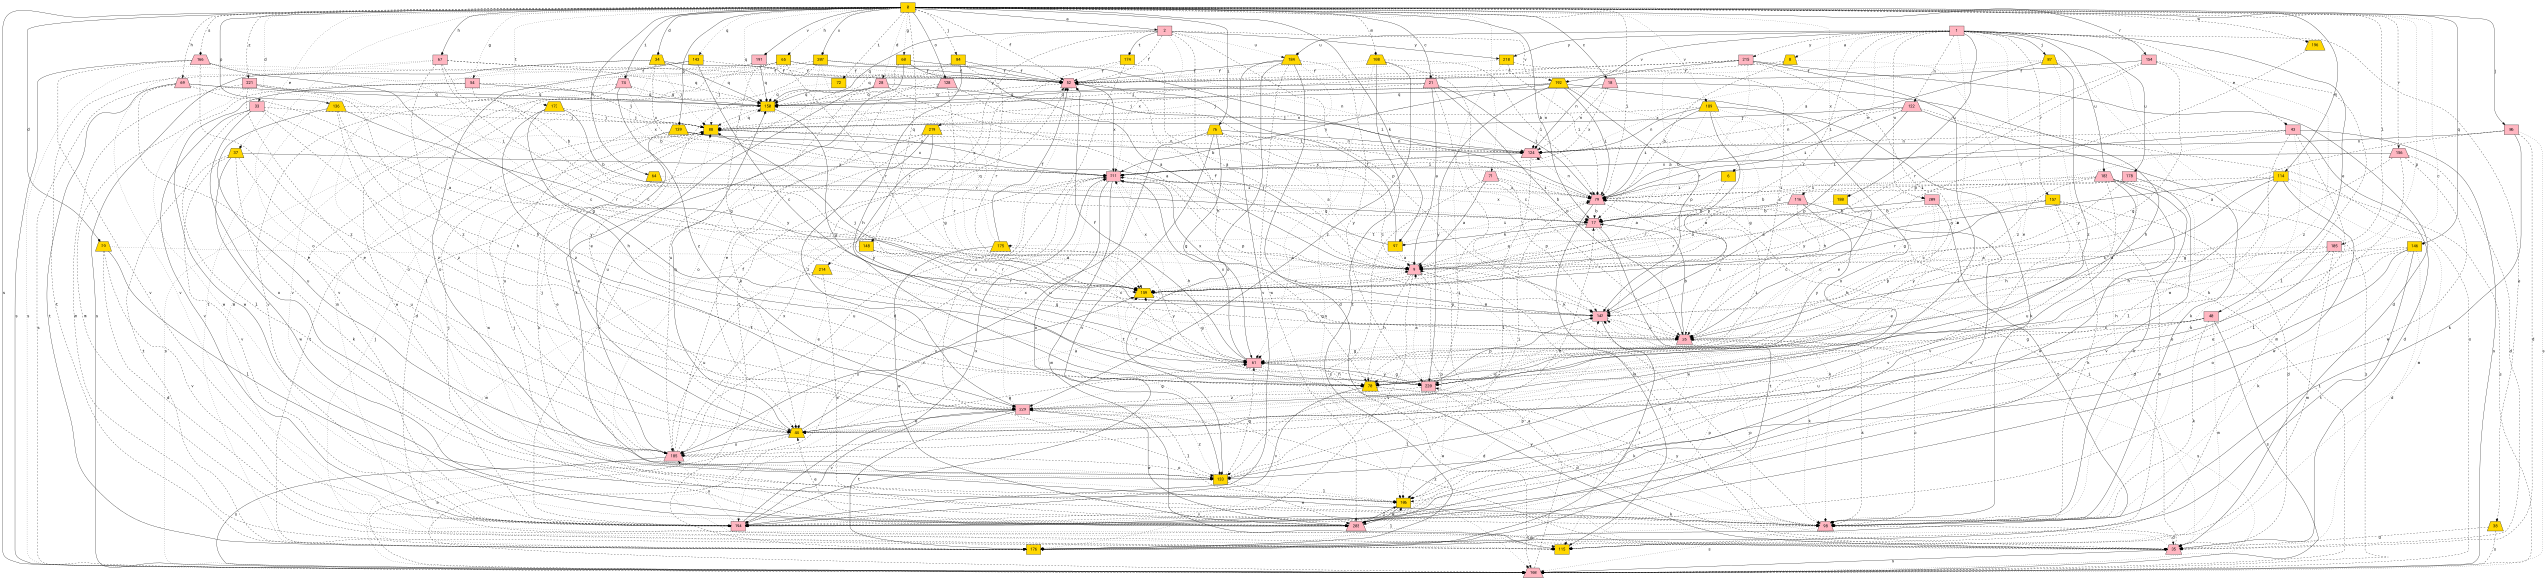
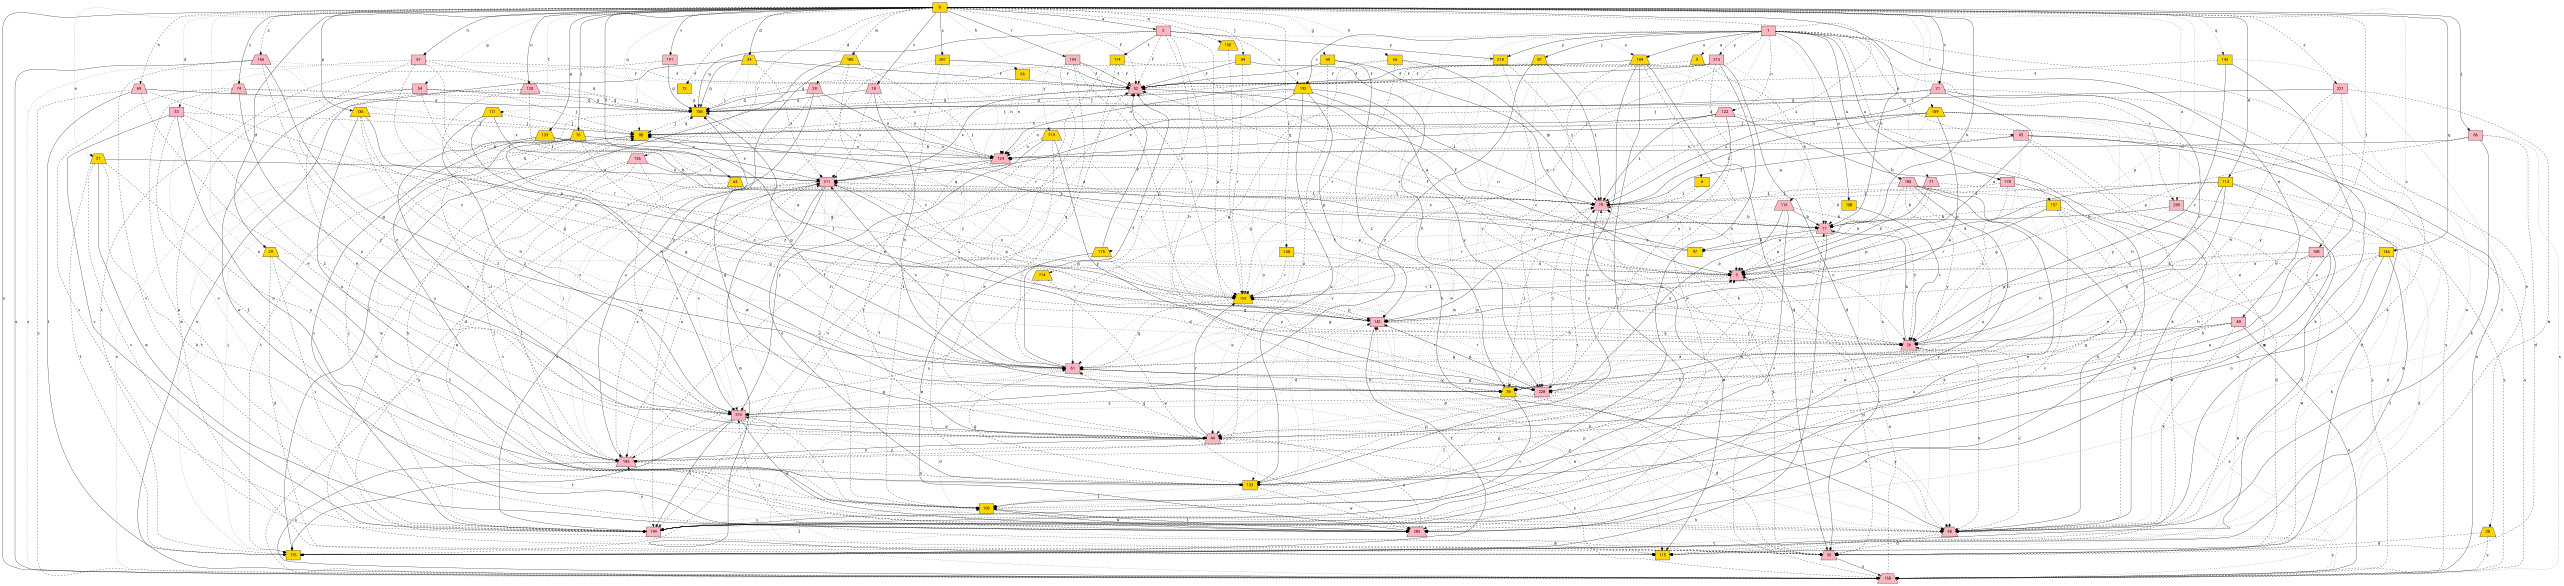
none -> (1023, 74)
(797, 433) -> (1213, 439)
